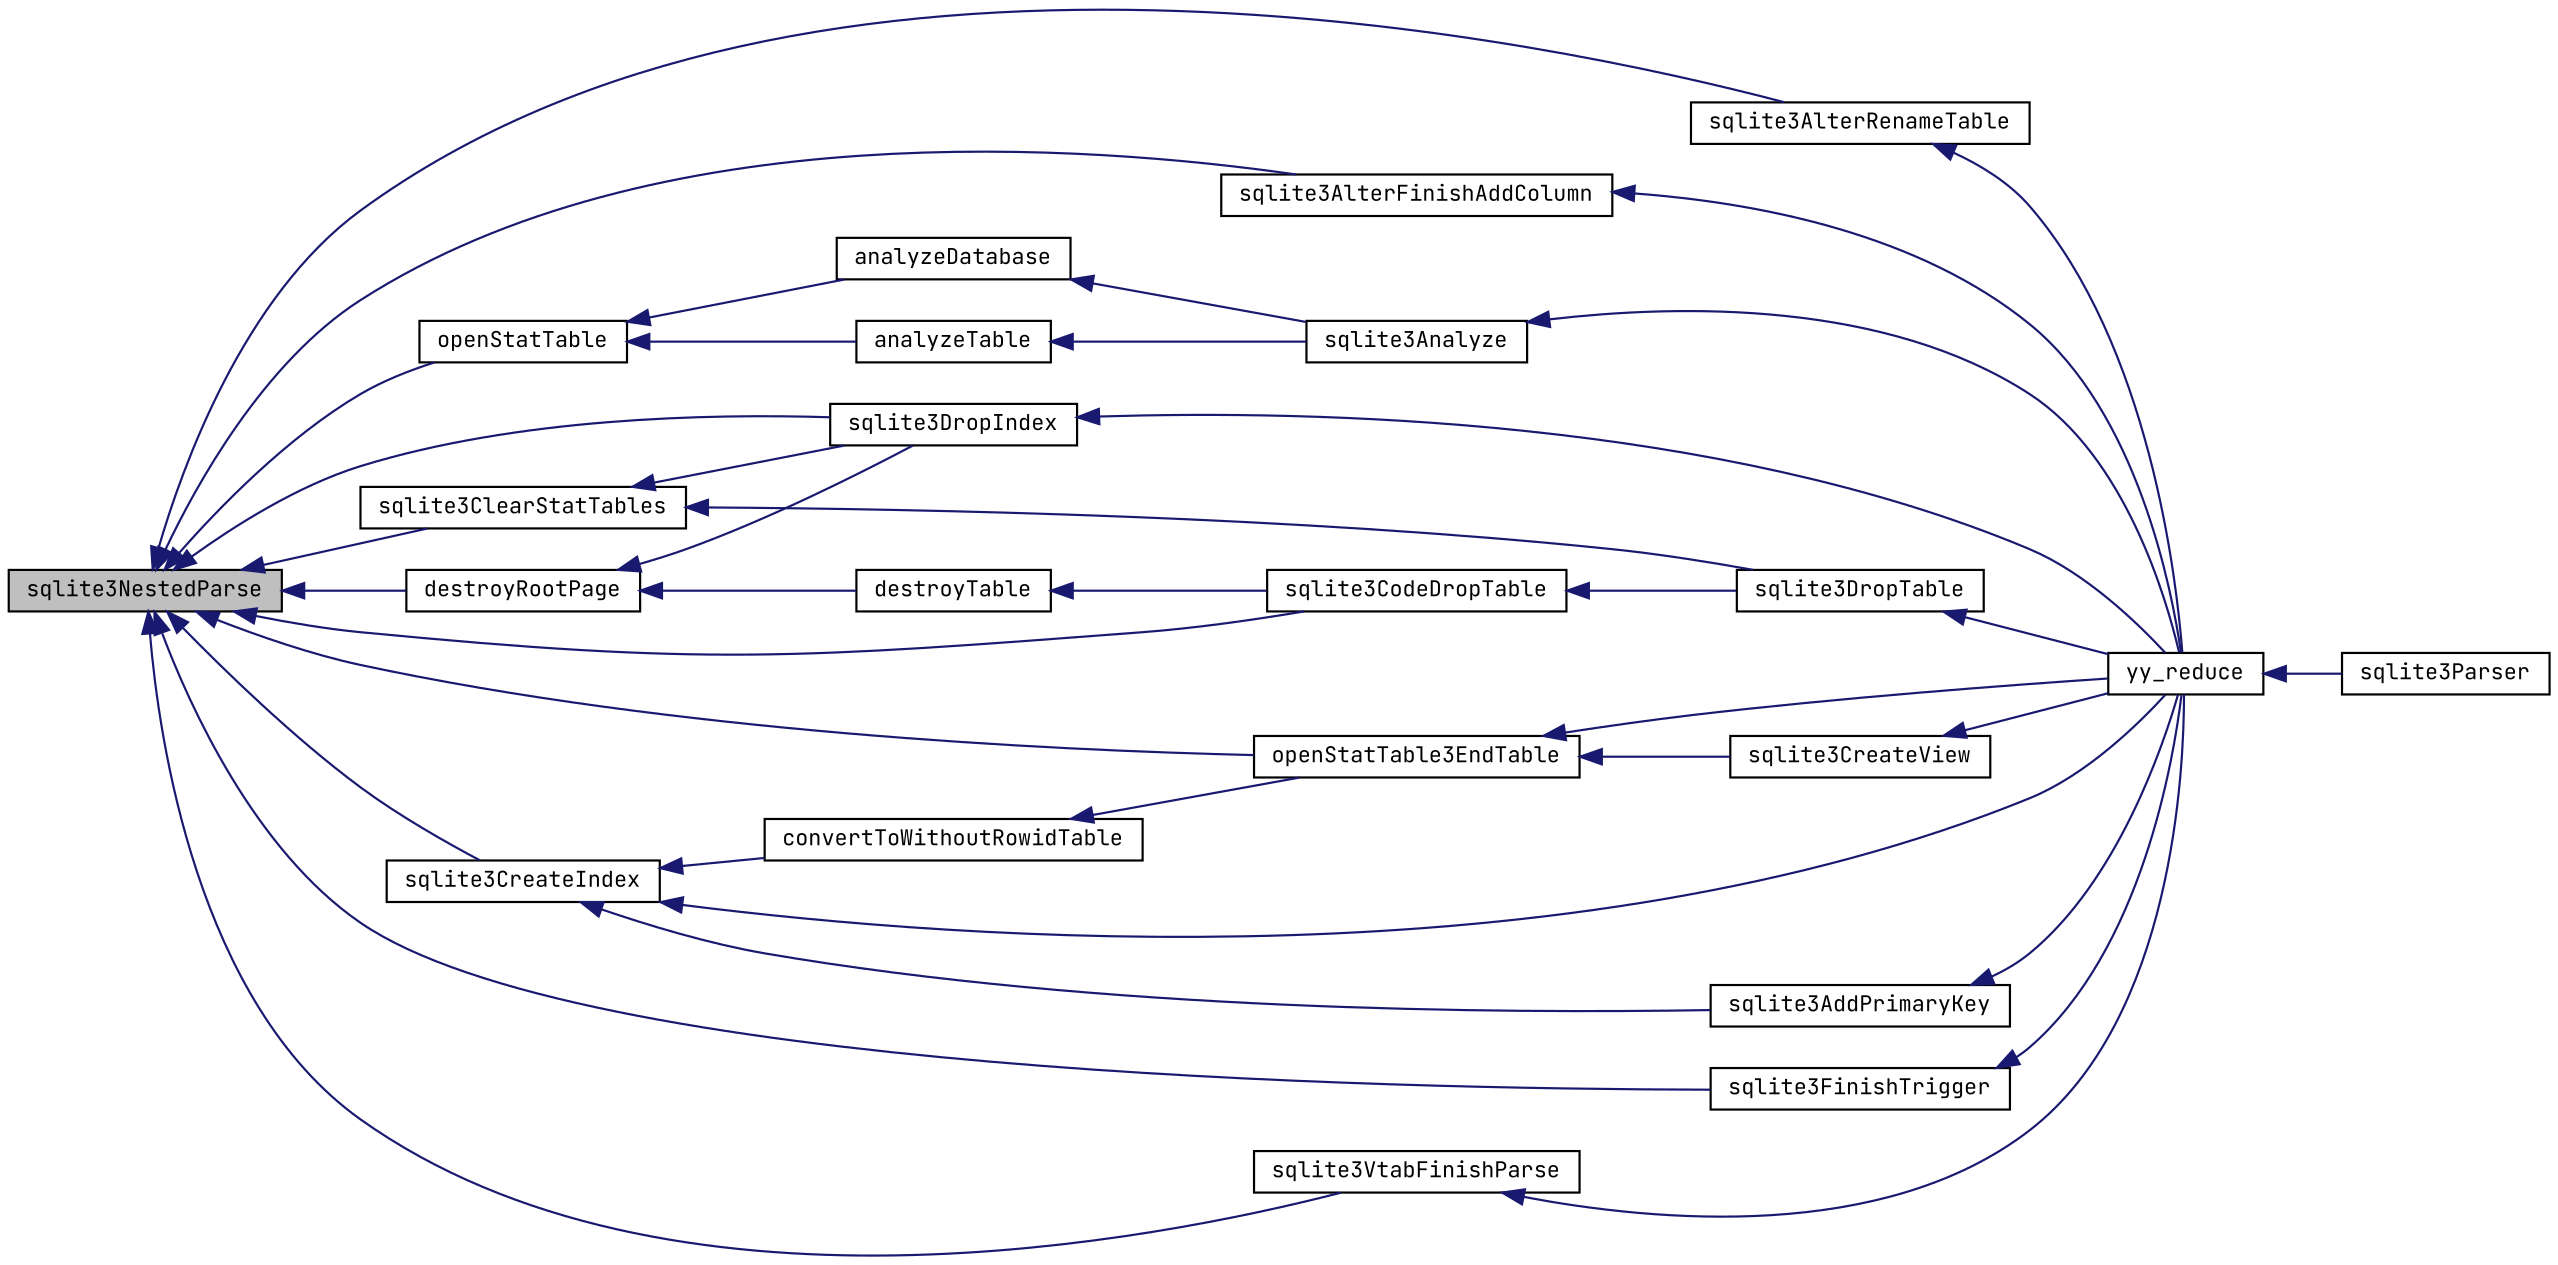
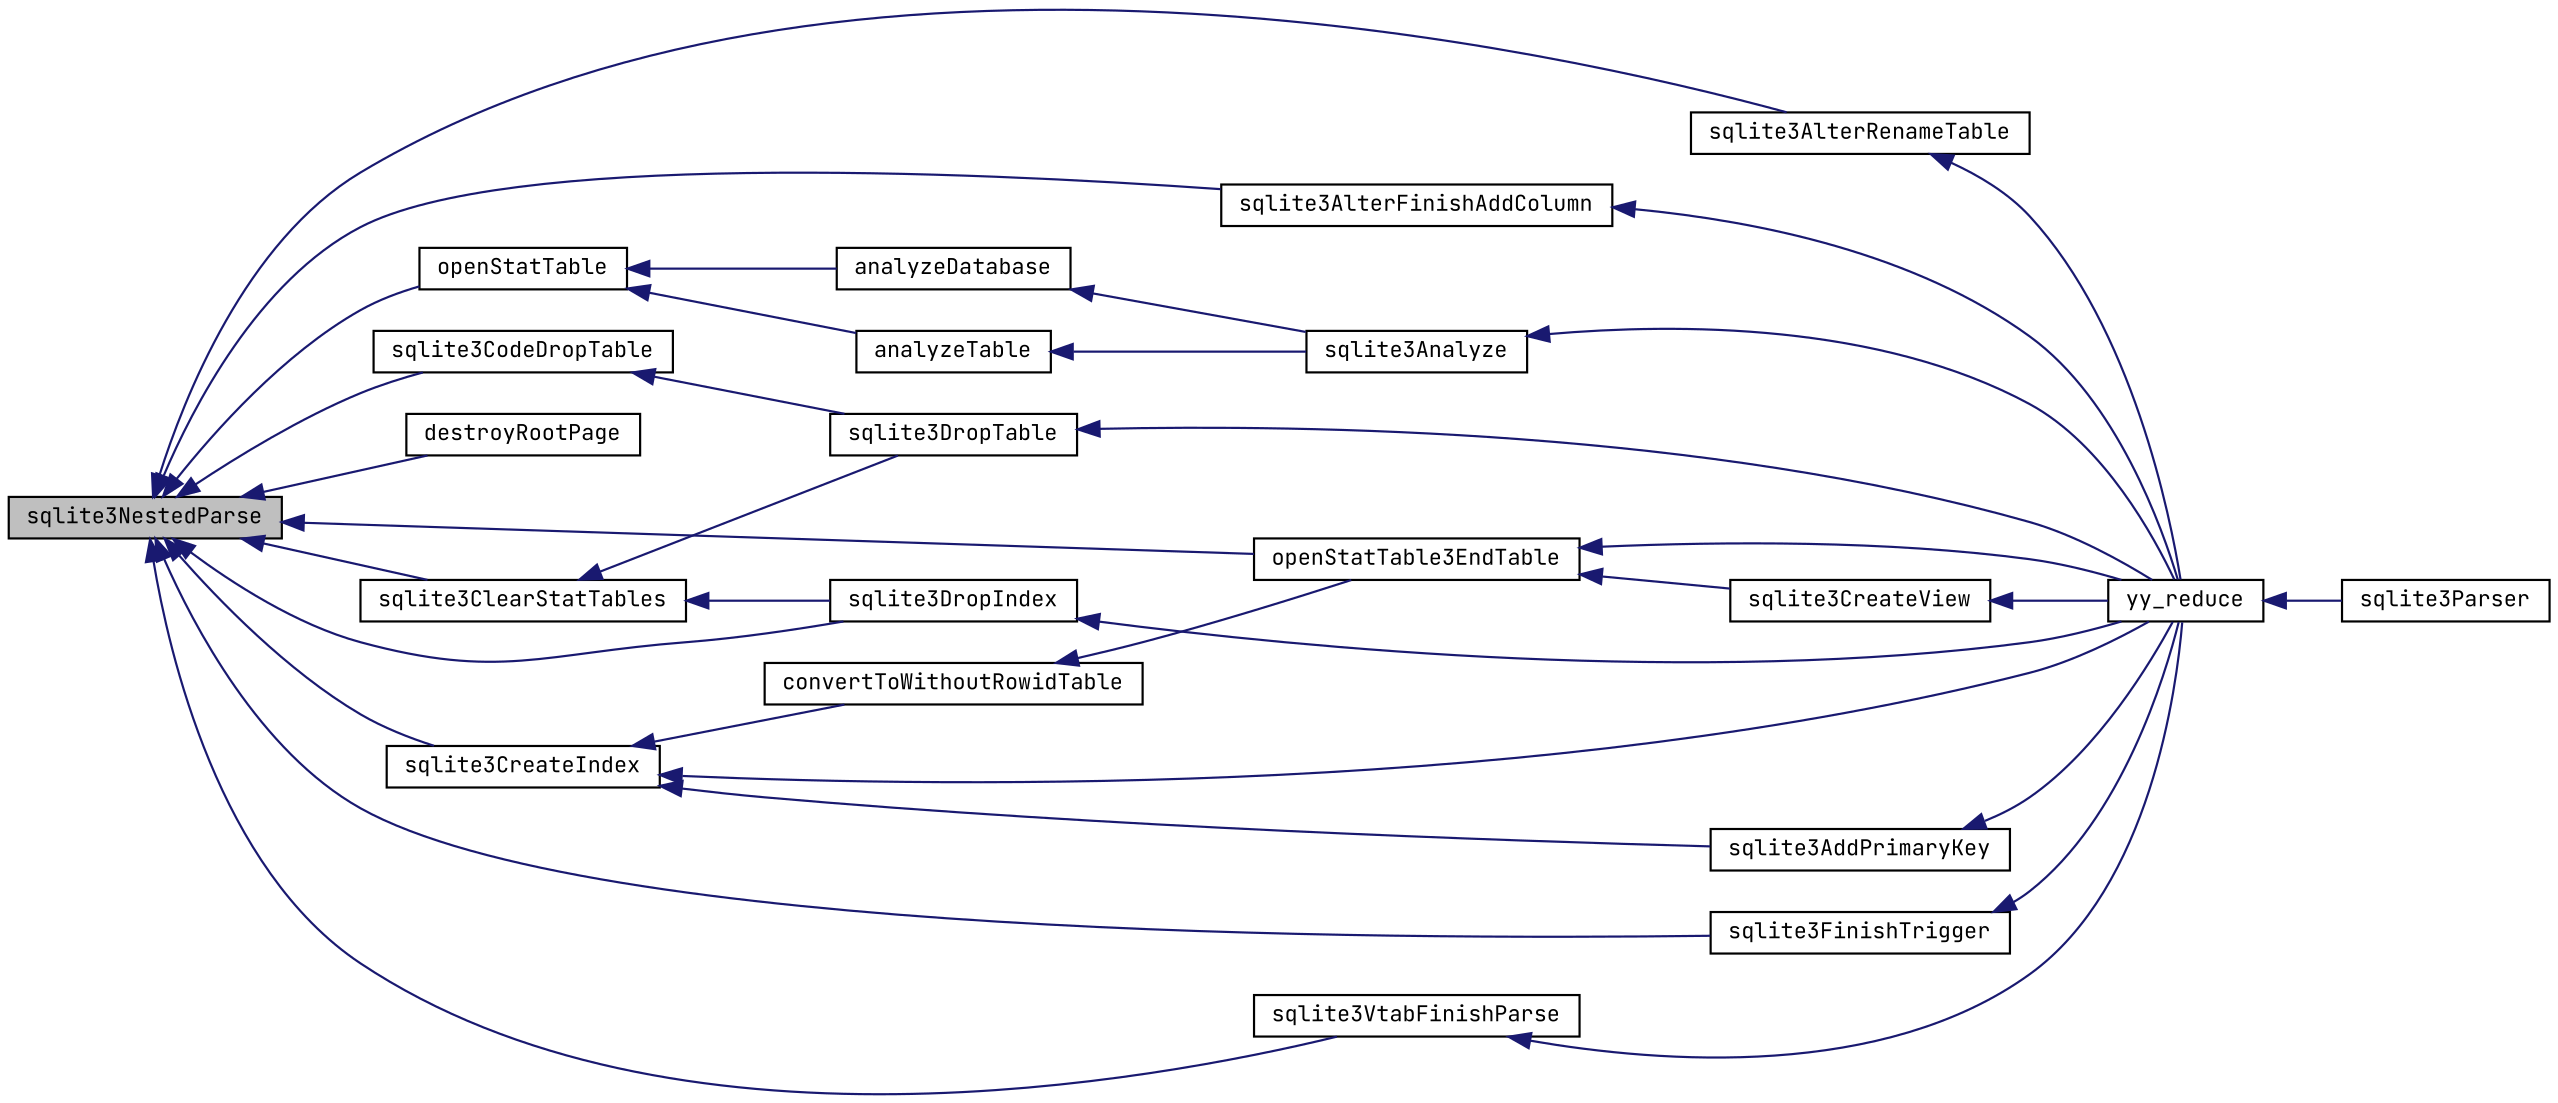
(752, 523) -> none
(954, 591) -> none
